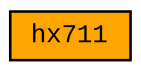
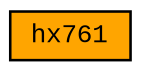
(70, 36) -> (70, 36)
